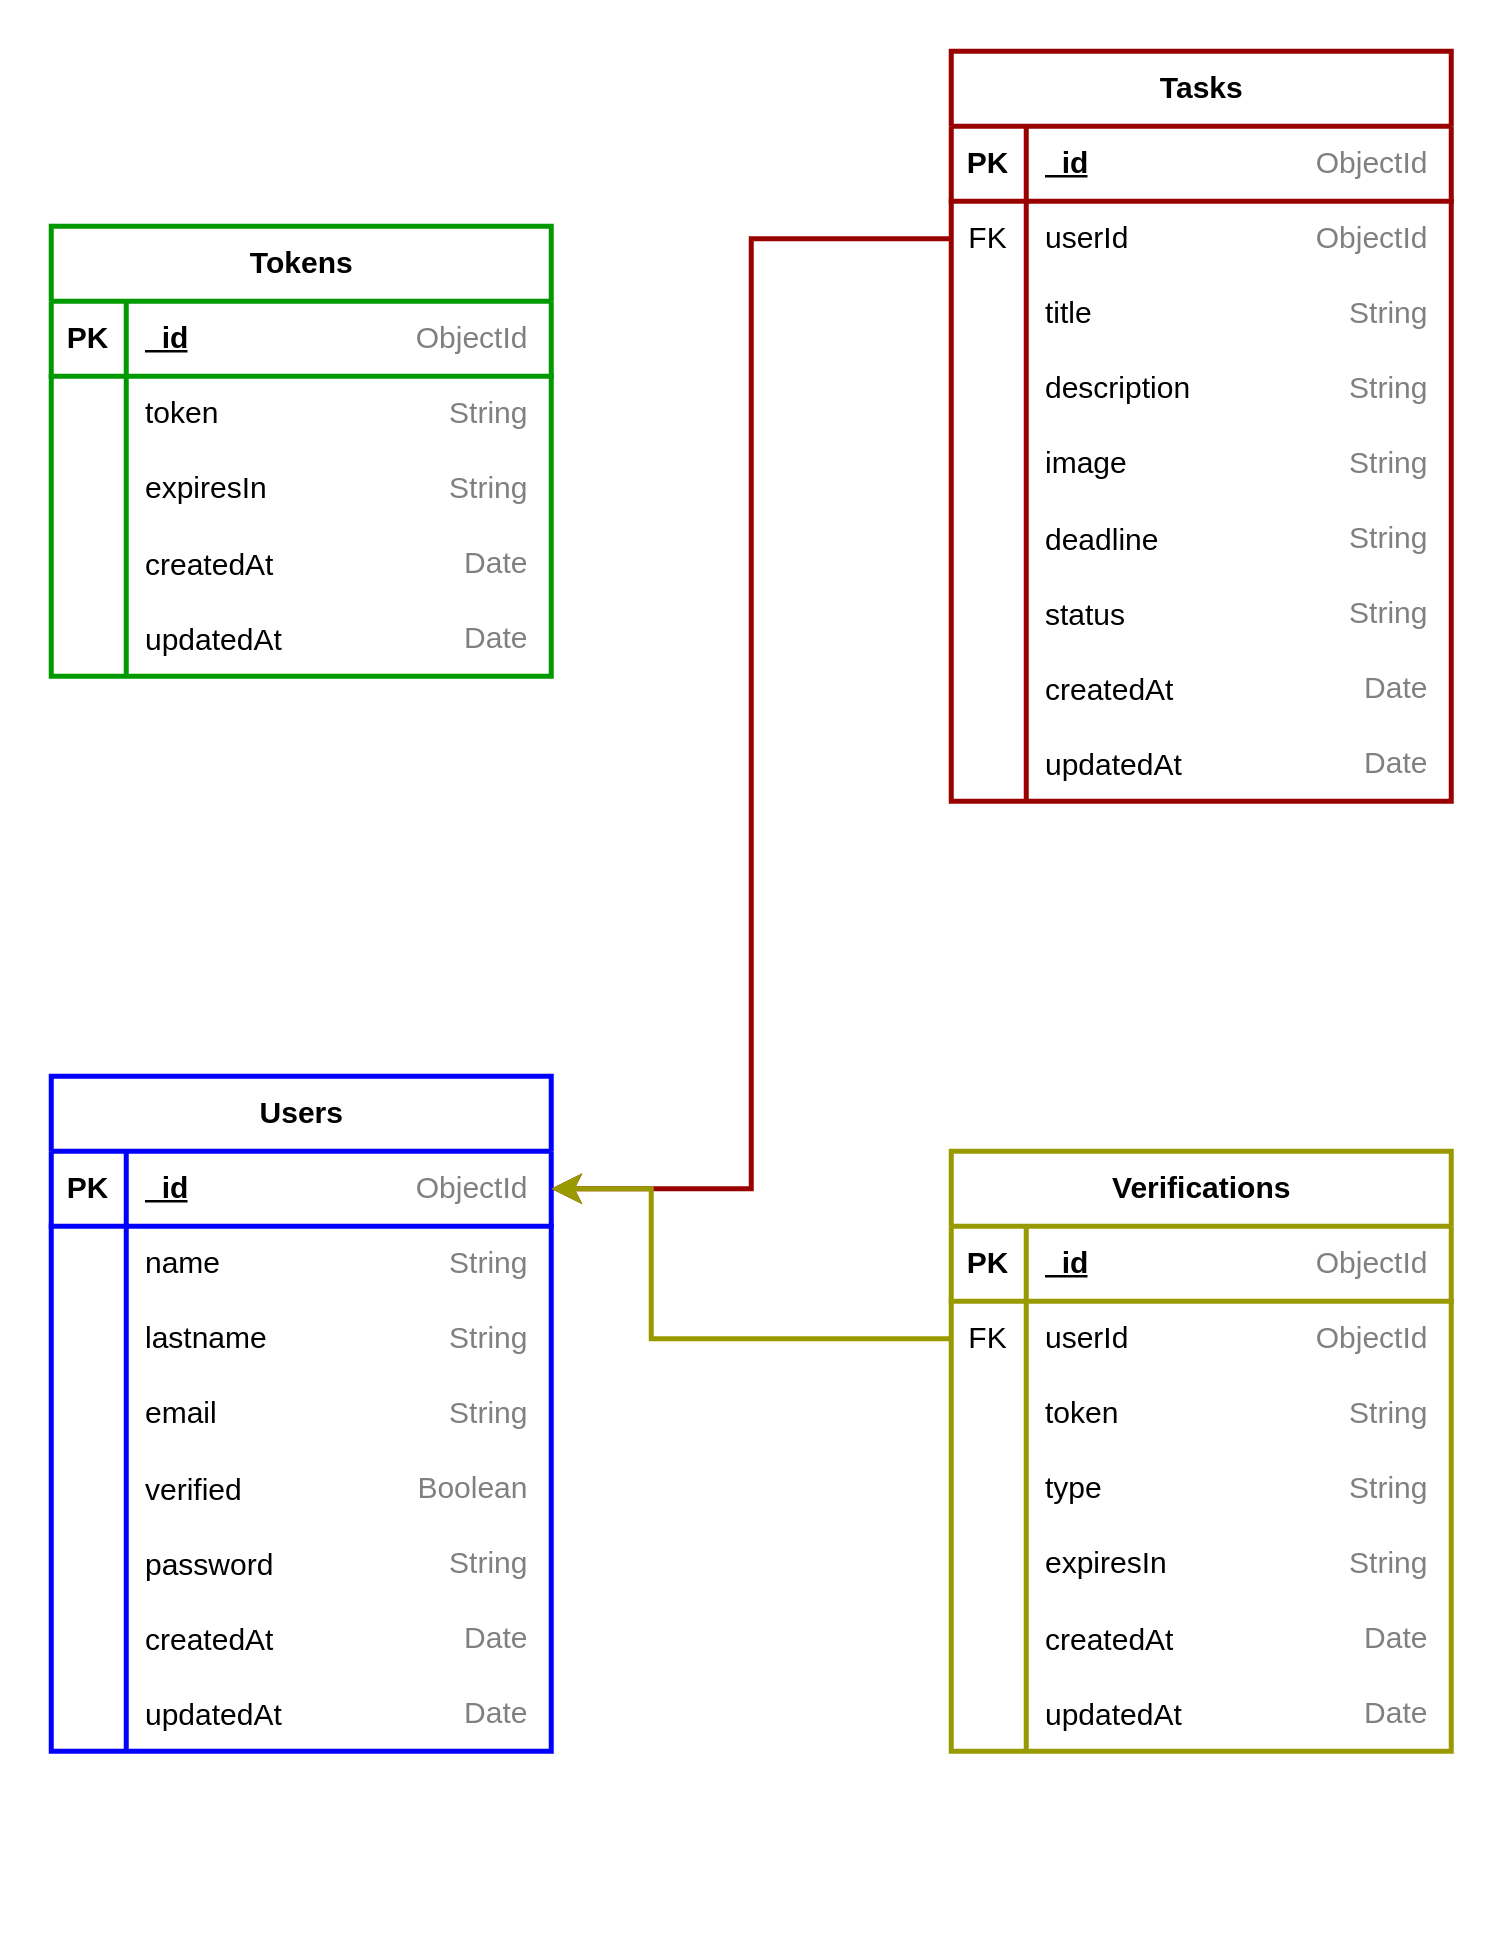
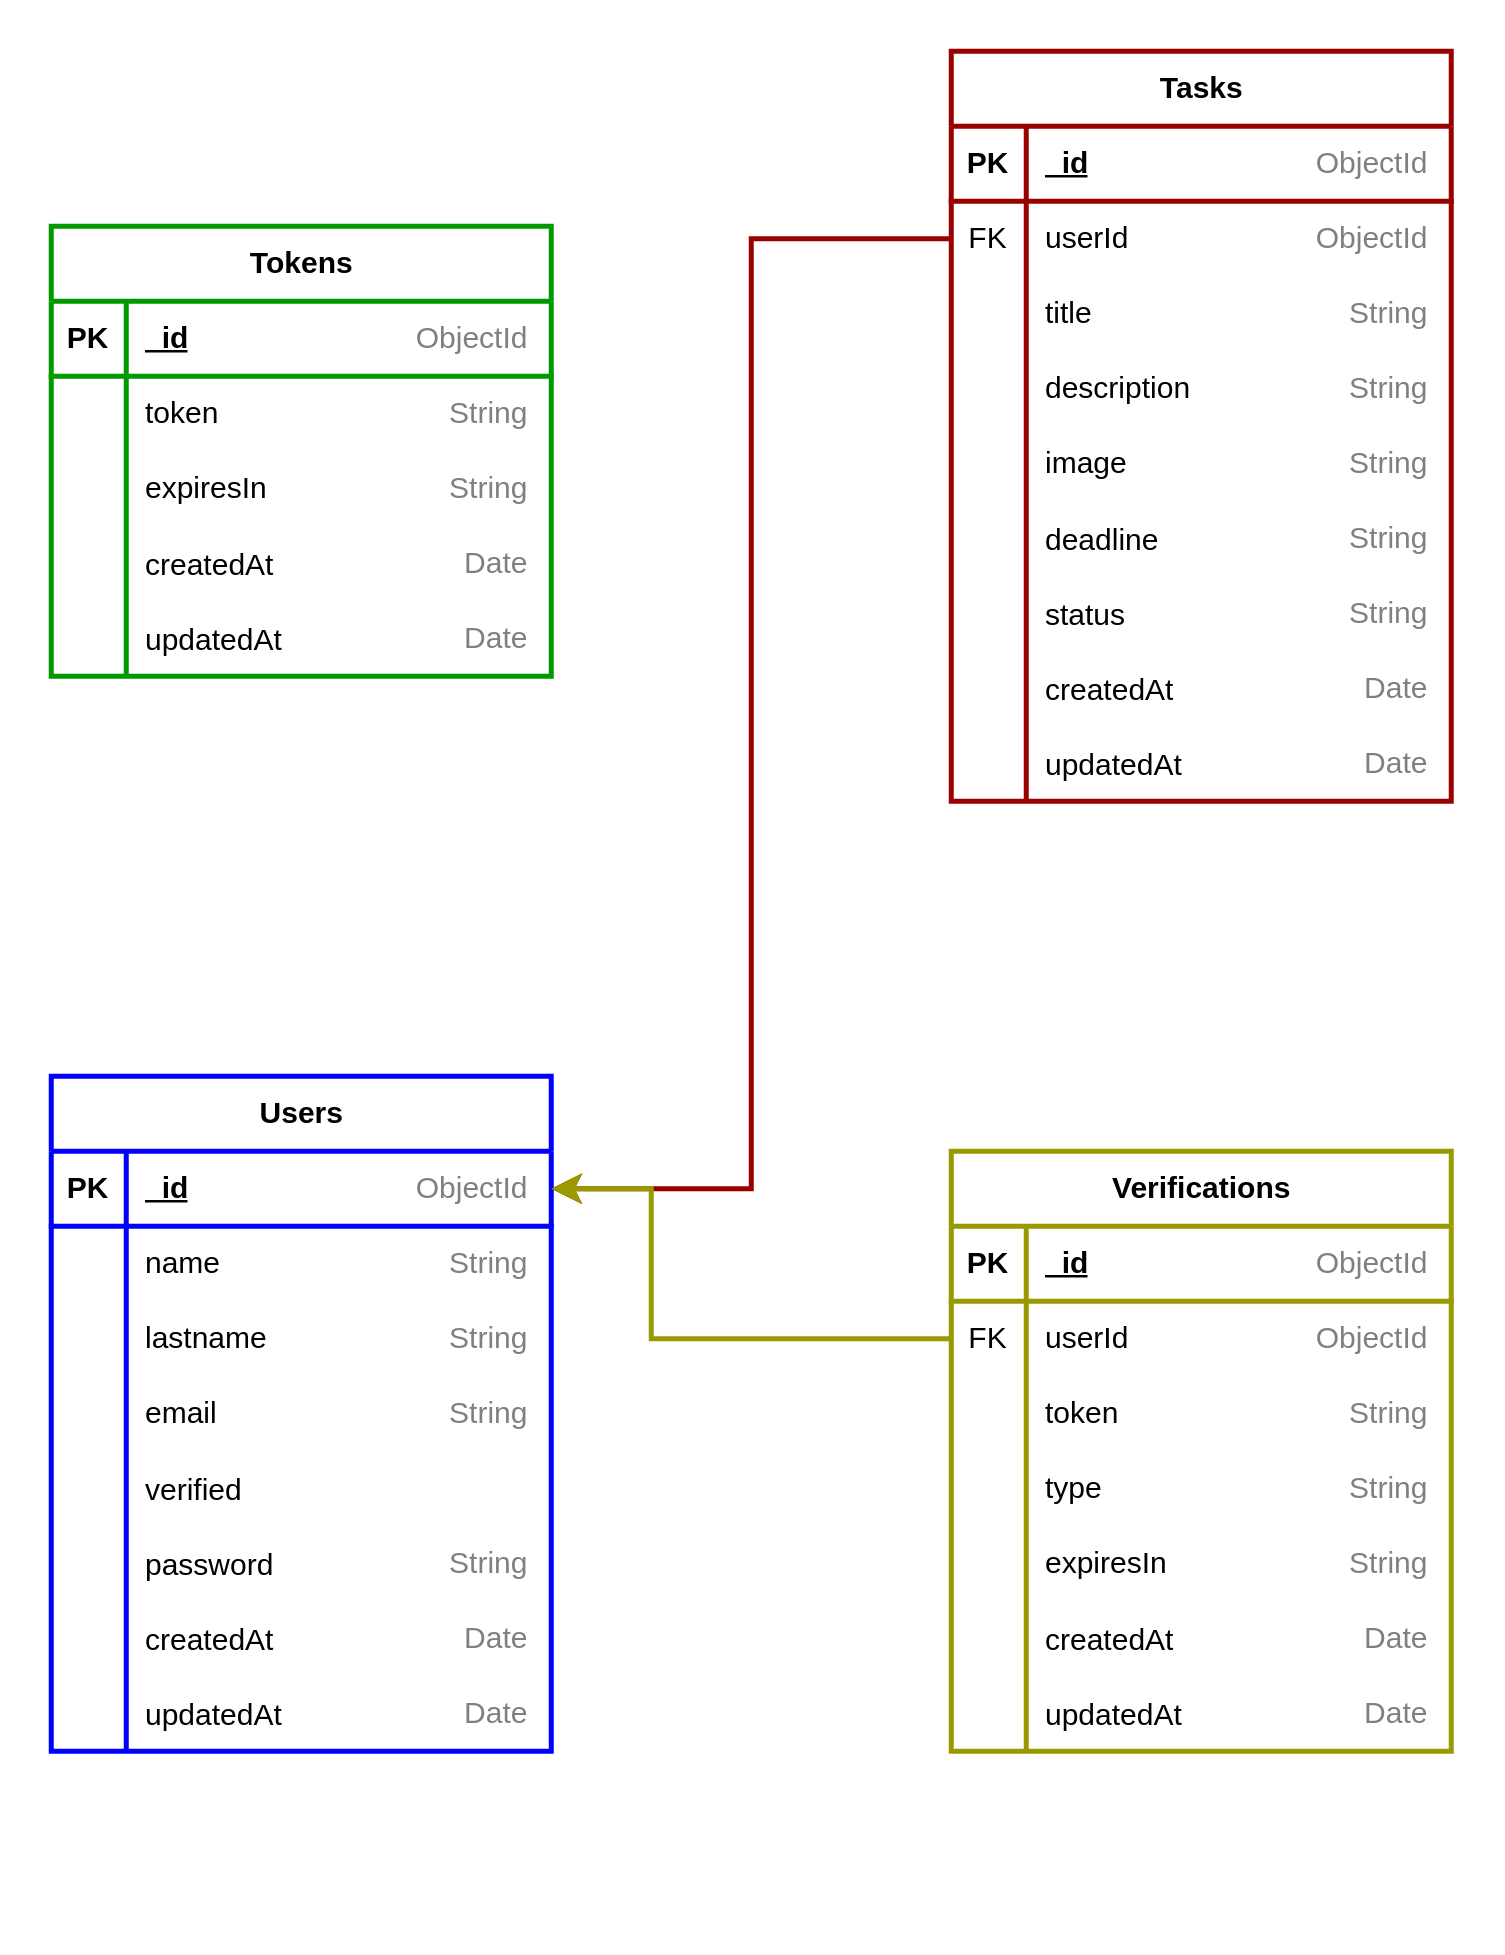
(343, 1489) -> none
